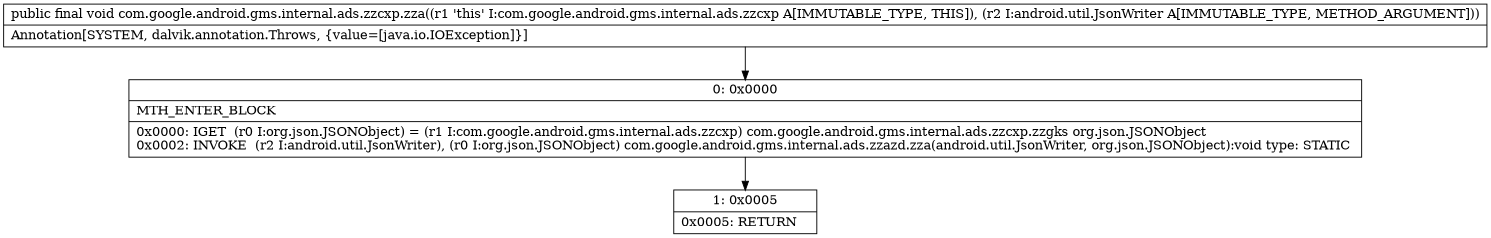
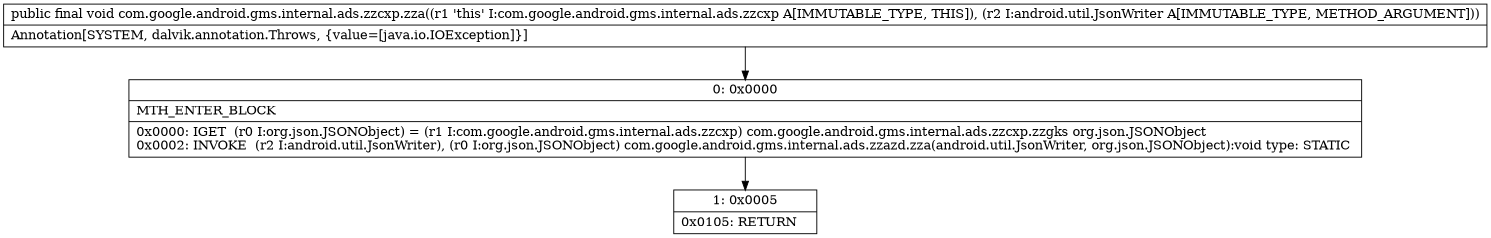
(745, 222) -> (745, 222)
